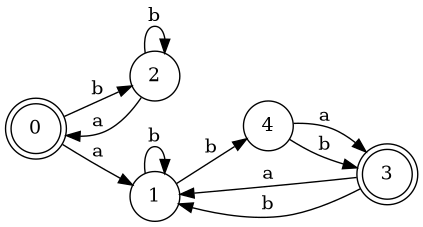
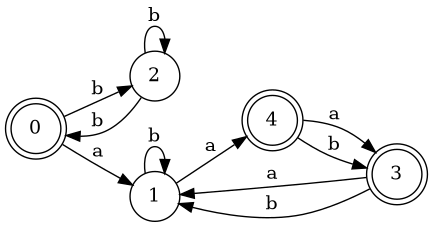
(98, 121) -> (98, 121)
(268, 126) -> (273, 120)
(212, 147) -> (211, 146)
